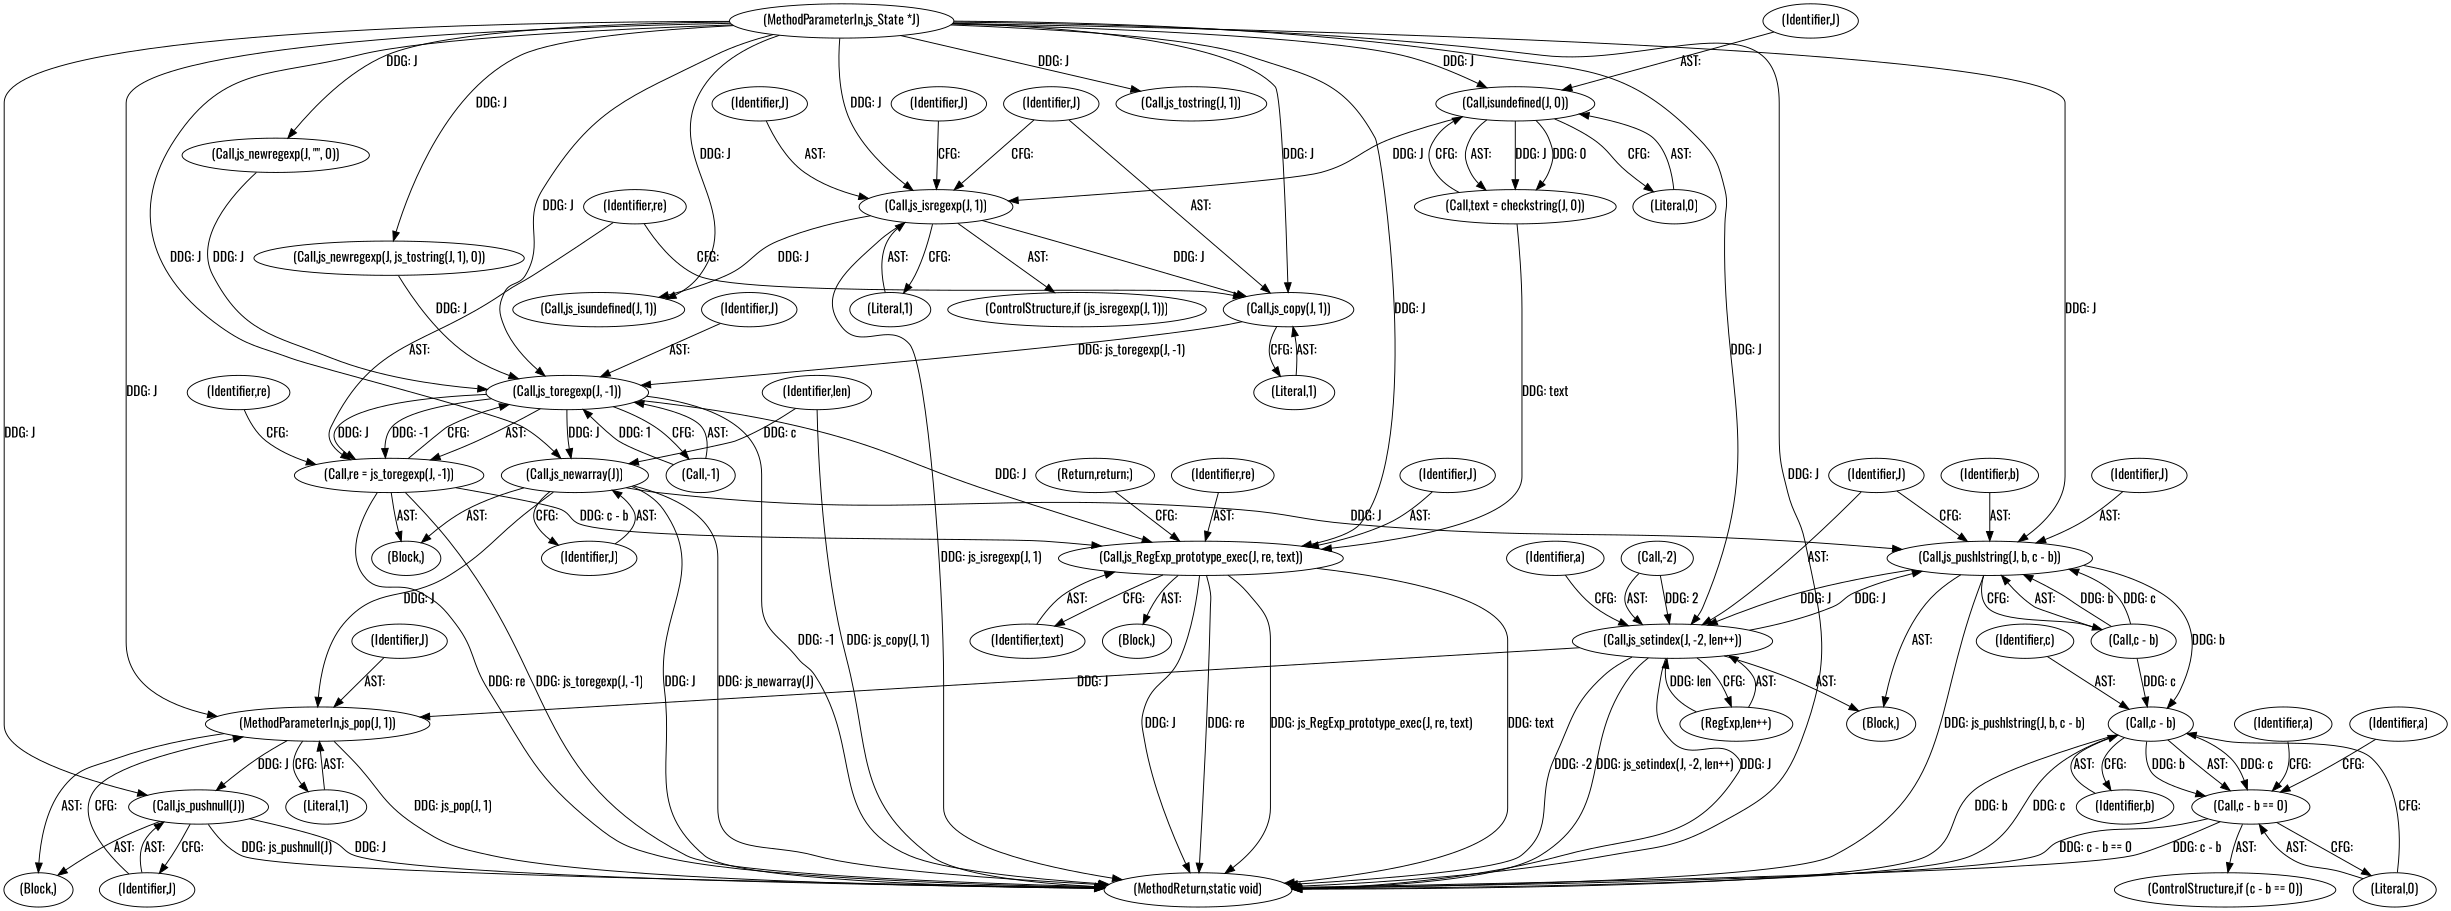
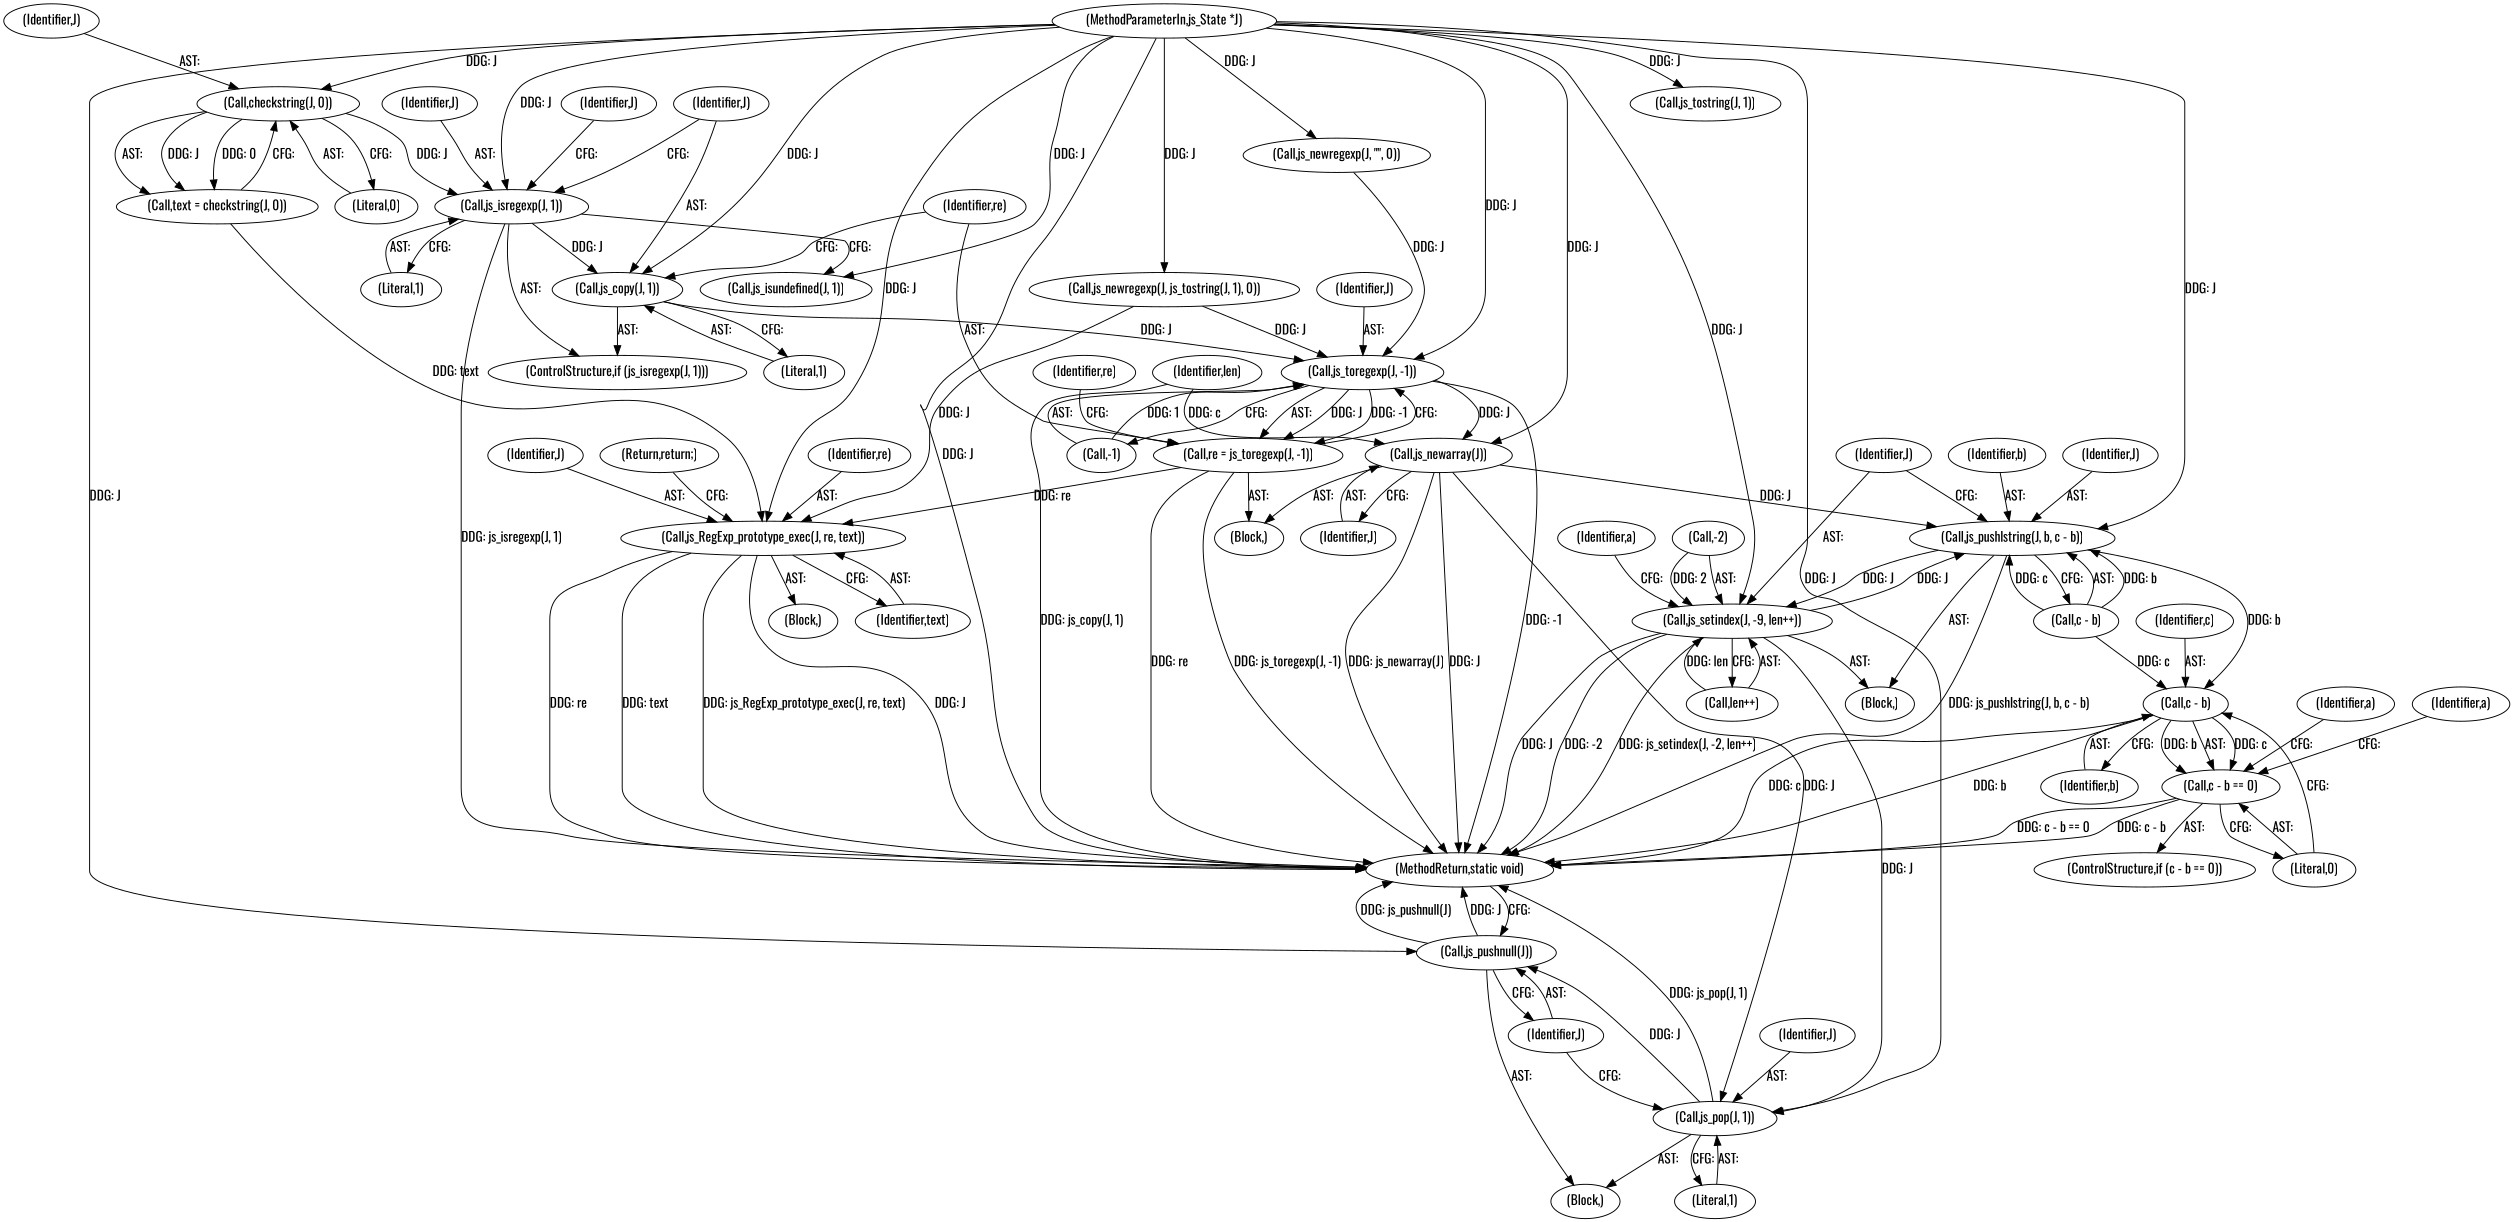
(1515, 104) -> (278, 104)
(794, 258) -> (862, 248)
none -> (617, 326)
(1132, 351) -> (1157, 331)
(895, 456) -> (949, 395)
(604, 517) -> (1053, 497)
(1673, 641) -> (1732, 621)
(318, 724) -> (1715, 1119)
(1736, 724) -> (1732, 704)
none -> (1506, 904)
